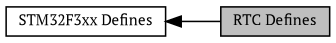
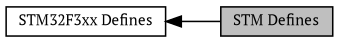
(275, 21) -> (277, 21)
